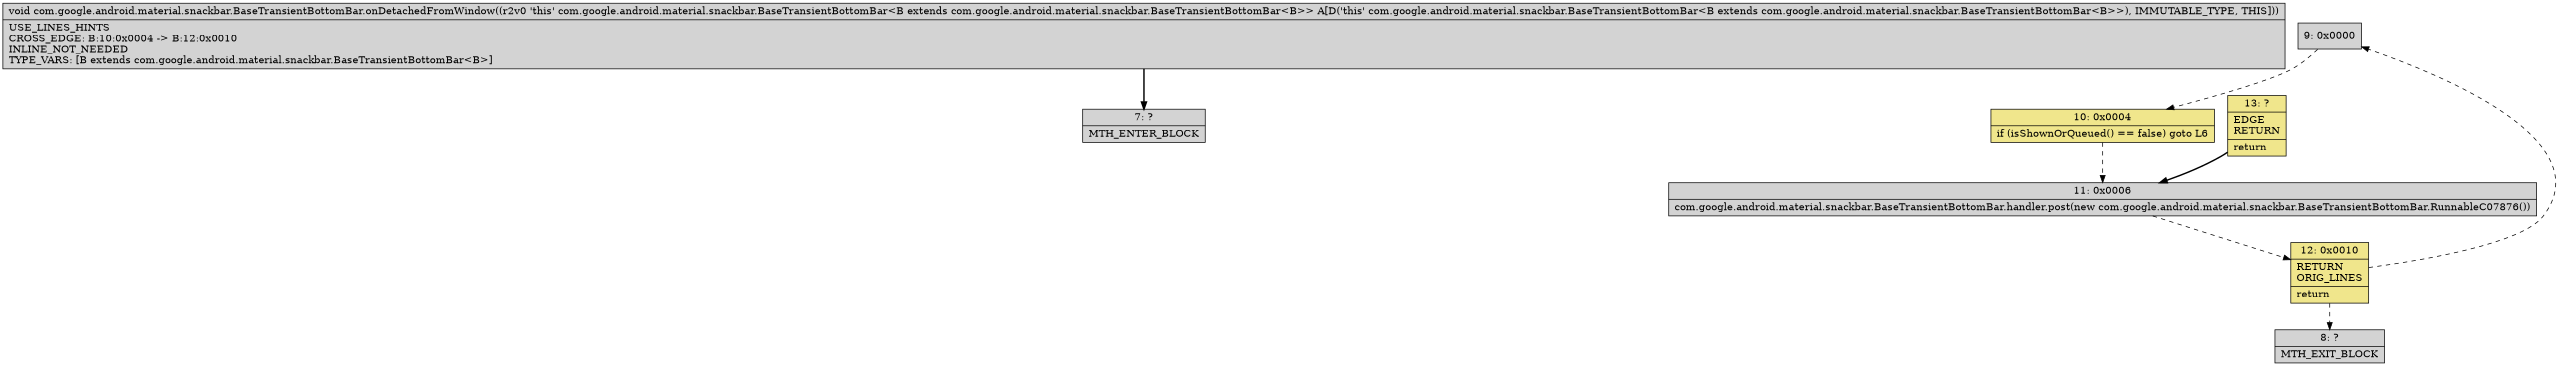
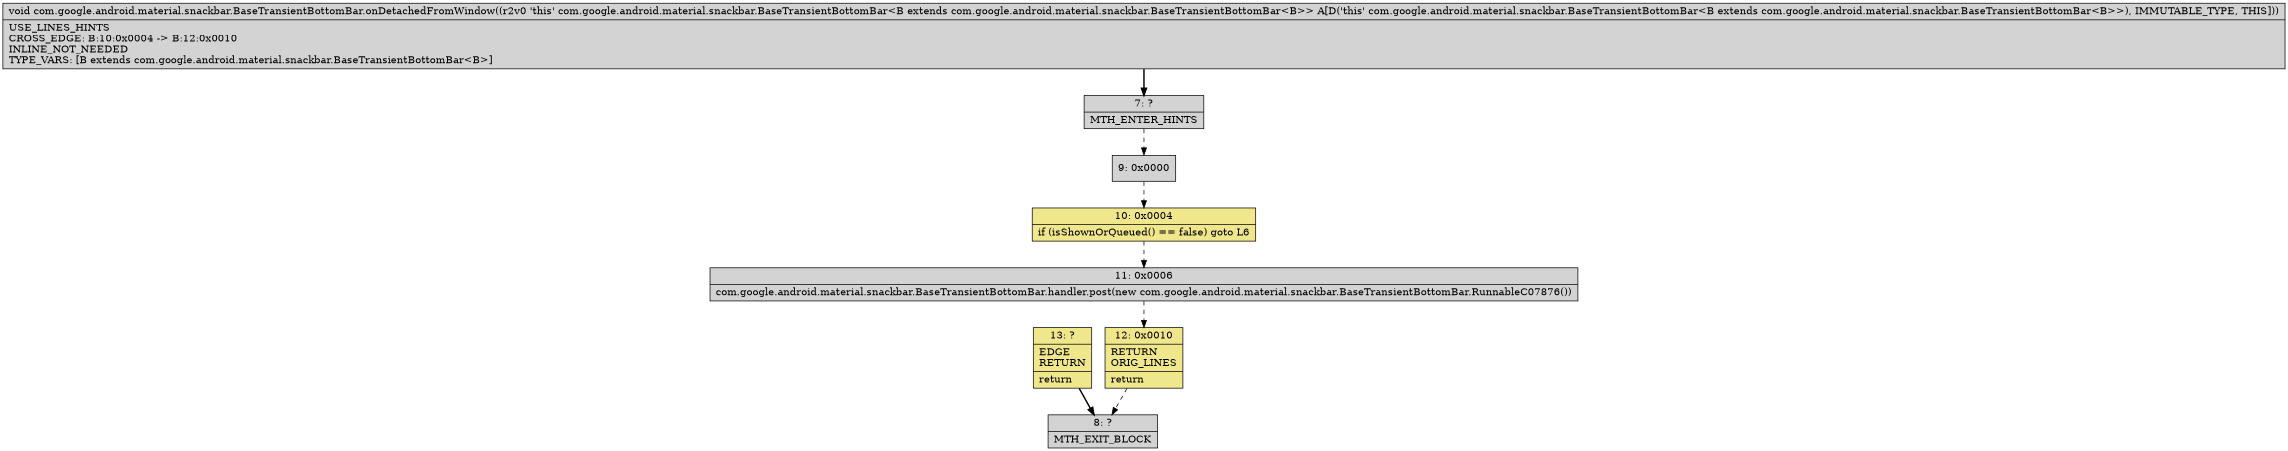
(1144, 134) -> (1144, 120)
(2198, 168) -> (1085, 398)
(2553, 173) -> (1144, 138)
